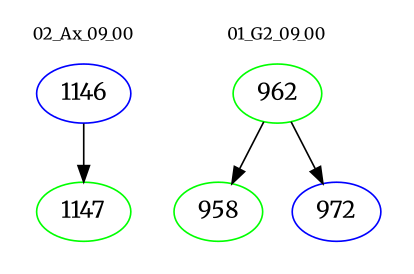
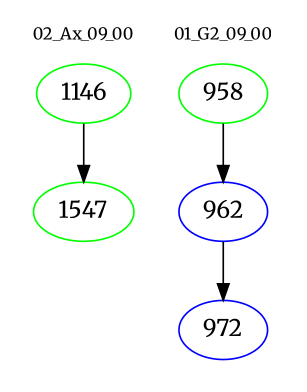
(84, 94) -> (84, 94)
(277, 94) -> (223, 212)
(252, 145) -> (223, 145)
(84, 212) -> (84, 212)
